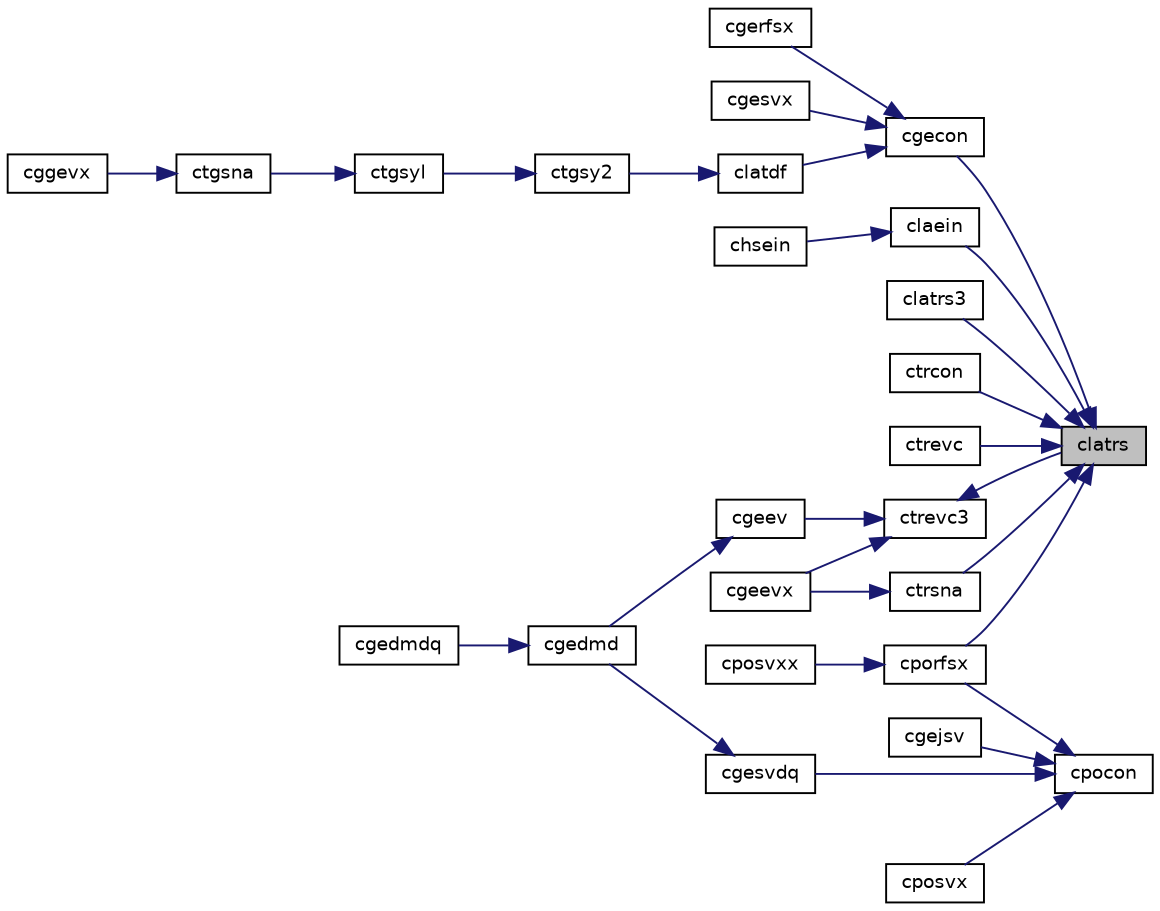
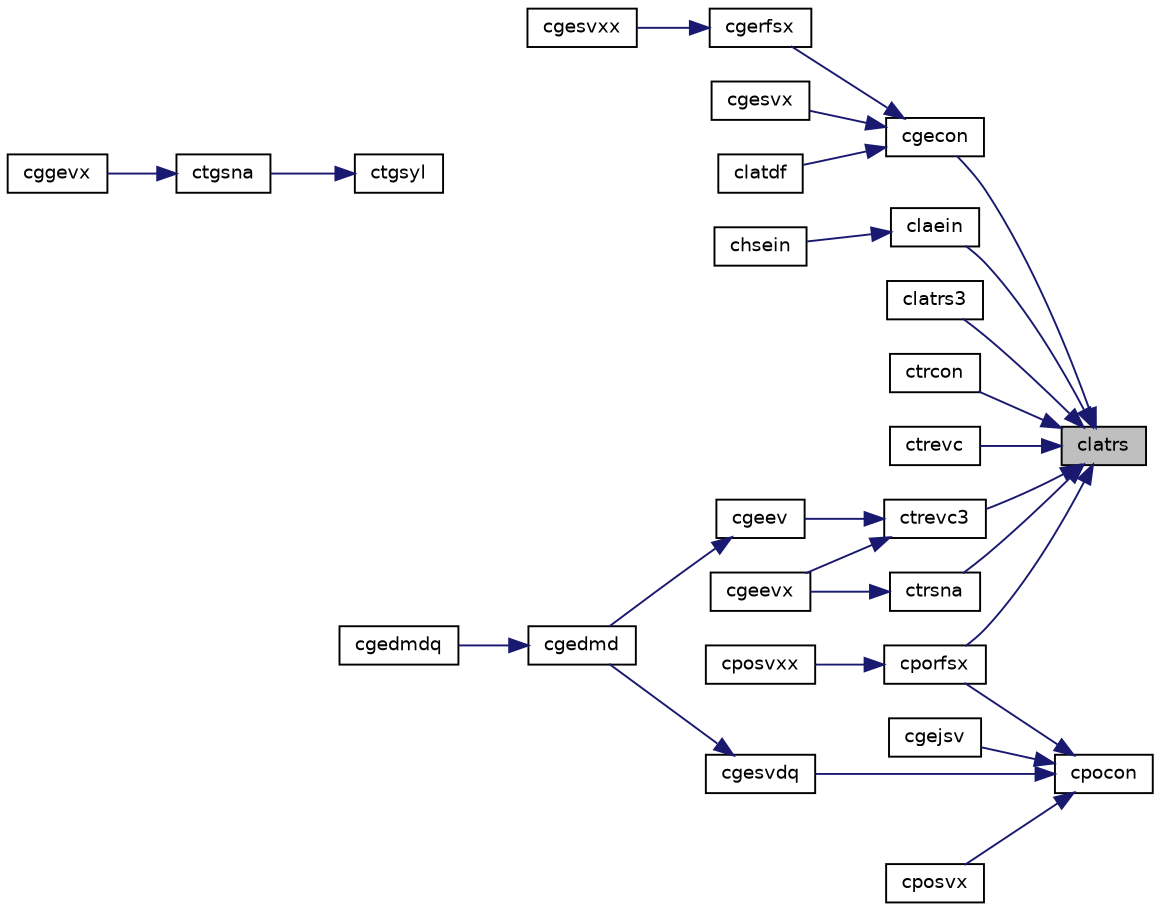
none -> (582, 28)
(582, 174) -> none
(1018, 470) -> (1025, 493)
